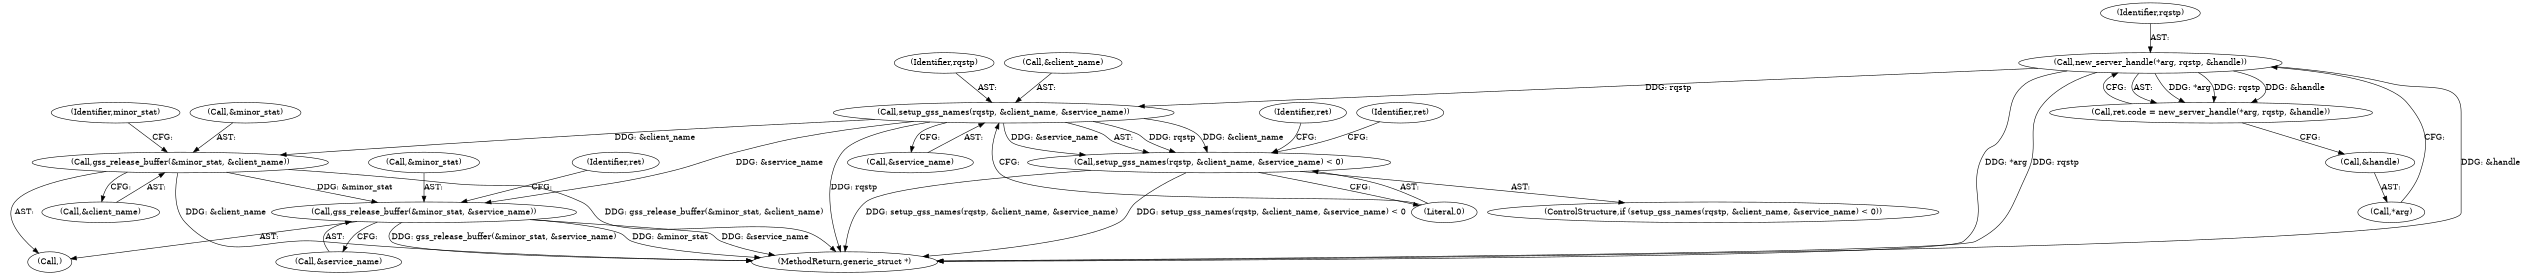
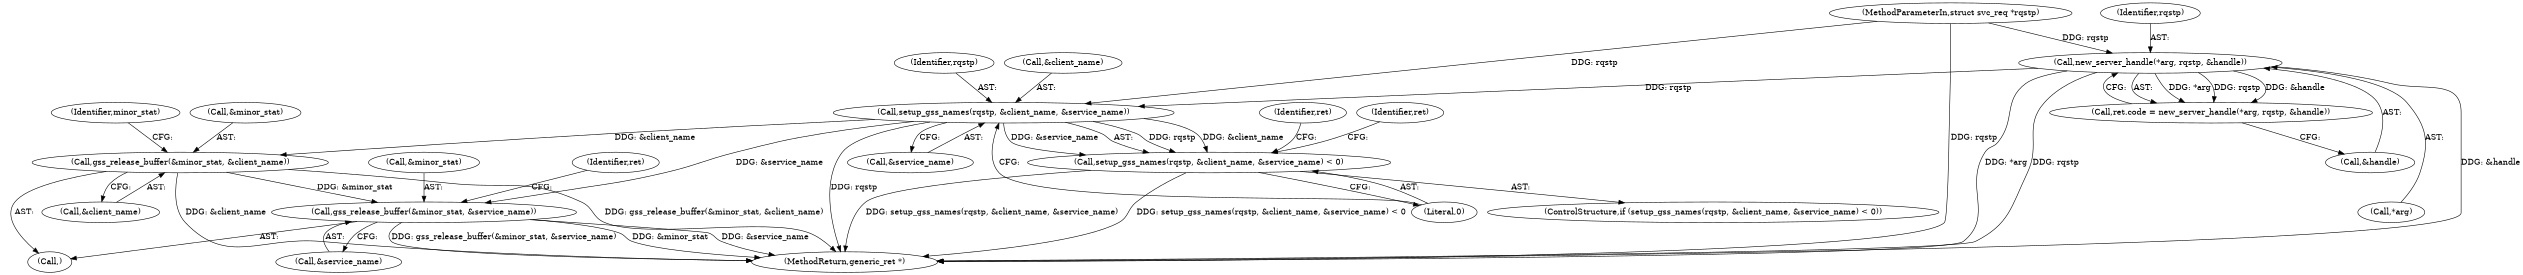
none -> (1951, 13)
(2436, 138) -> (2436, 138)
(2380, 185) -> (2351, 85)
(845, 262) -> (845, 262)
